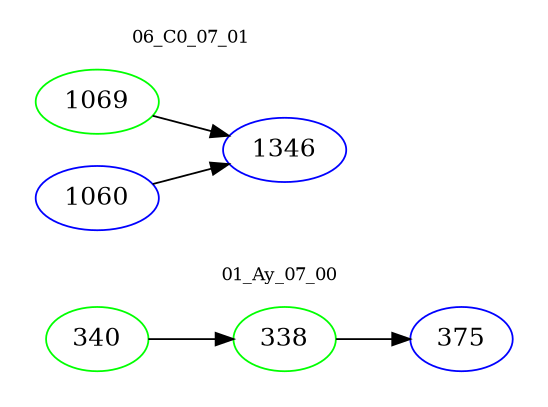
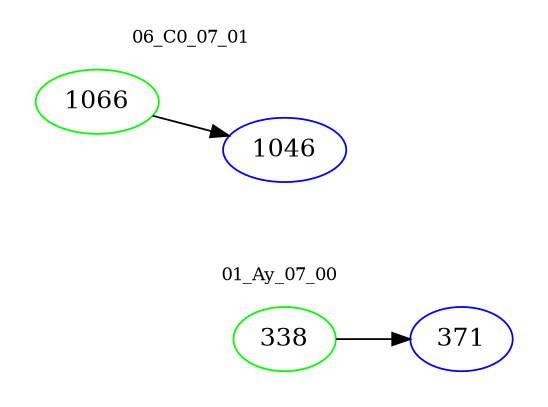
(97, 102) -> (97, 102)
(285, 150) -> (285, 150)
(97, 198) -> none
(97, 339) -> none
(462, 339) -> (462, 339)
